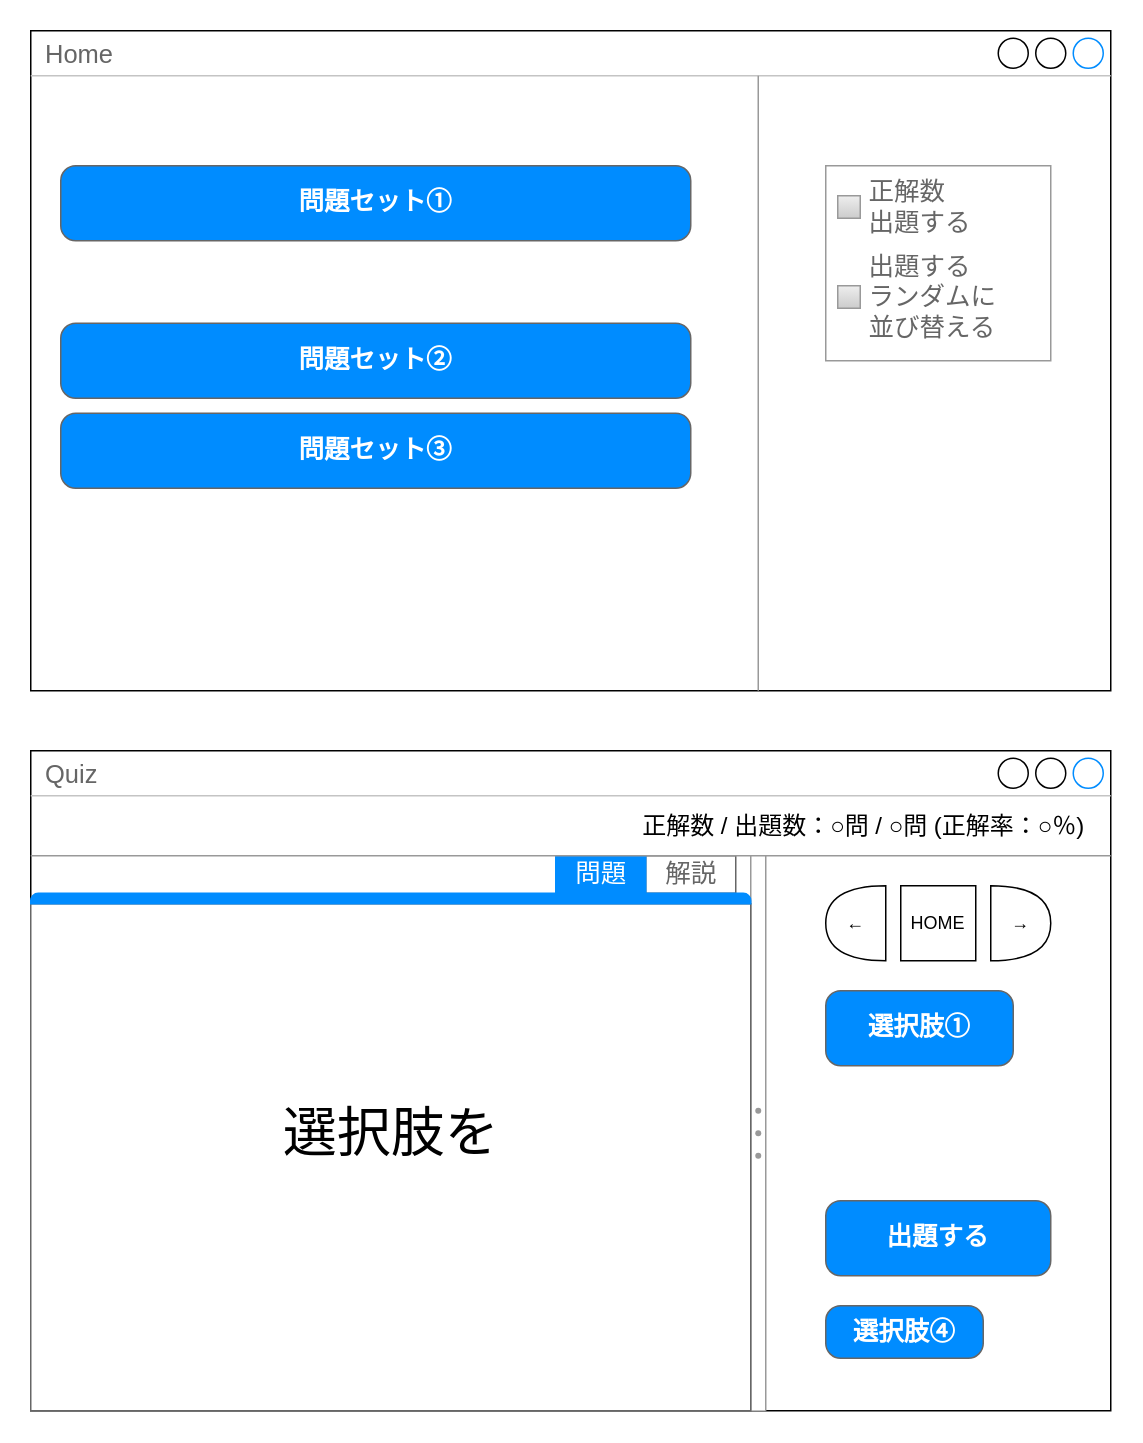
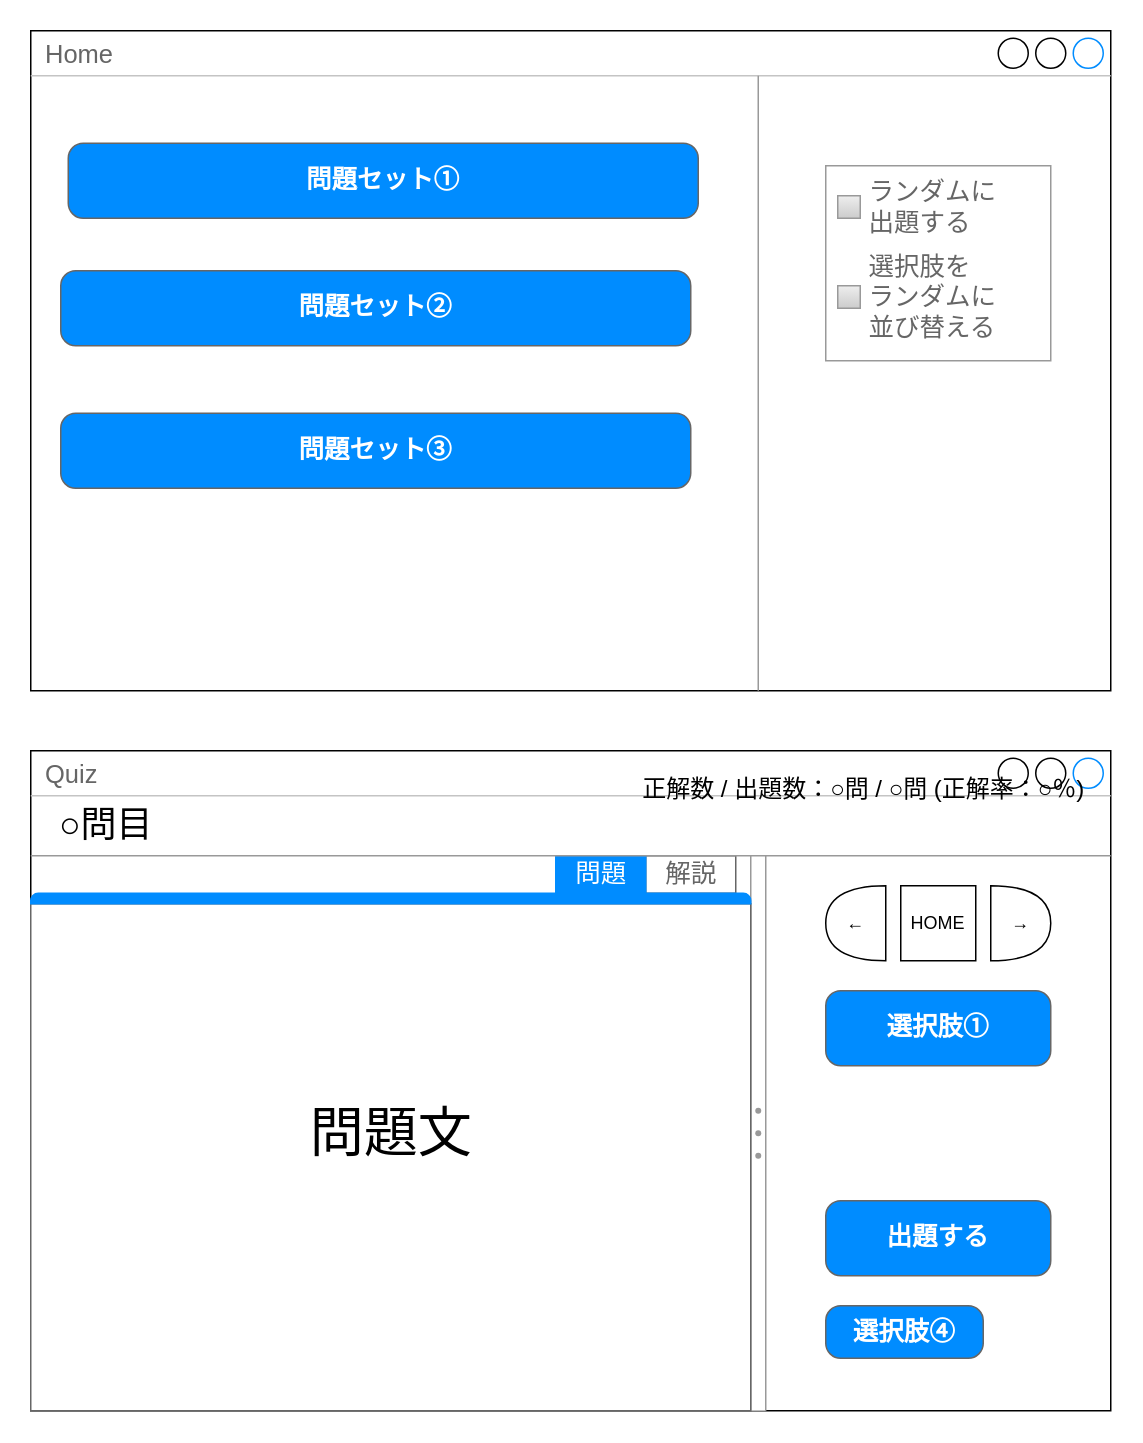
(376, 203) -> (383, 181)
(920, 208) -> (933, 208)
(933, 298) -> (933, 298)
(376, 361) -> (376, 308)
none -> (106, 826)
(863, 826) -> (863, 788)
(920, 1028) -> (938, 1028)
(392, 1133) -> (392, 1133)
